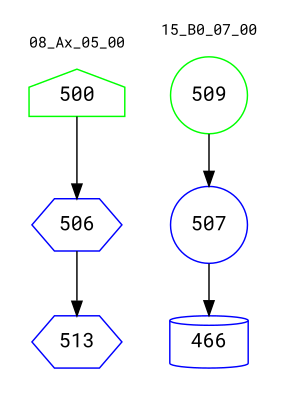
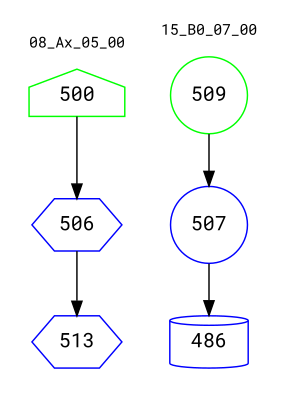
(209, 342) -> (209, 342)
